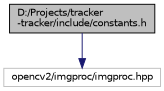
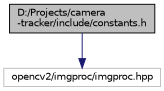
(82, 19) -> (82, 19)
